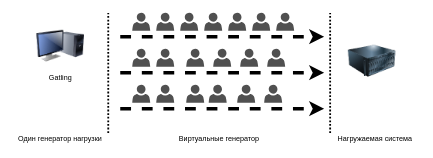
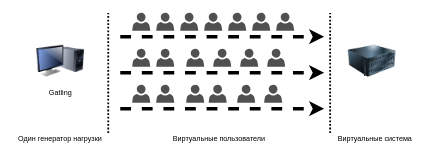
(60, 46) -> (60, 61)
(219, 139) -> (219, 139)
(375, 139) -> (375, 139)
